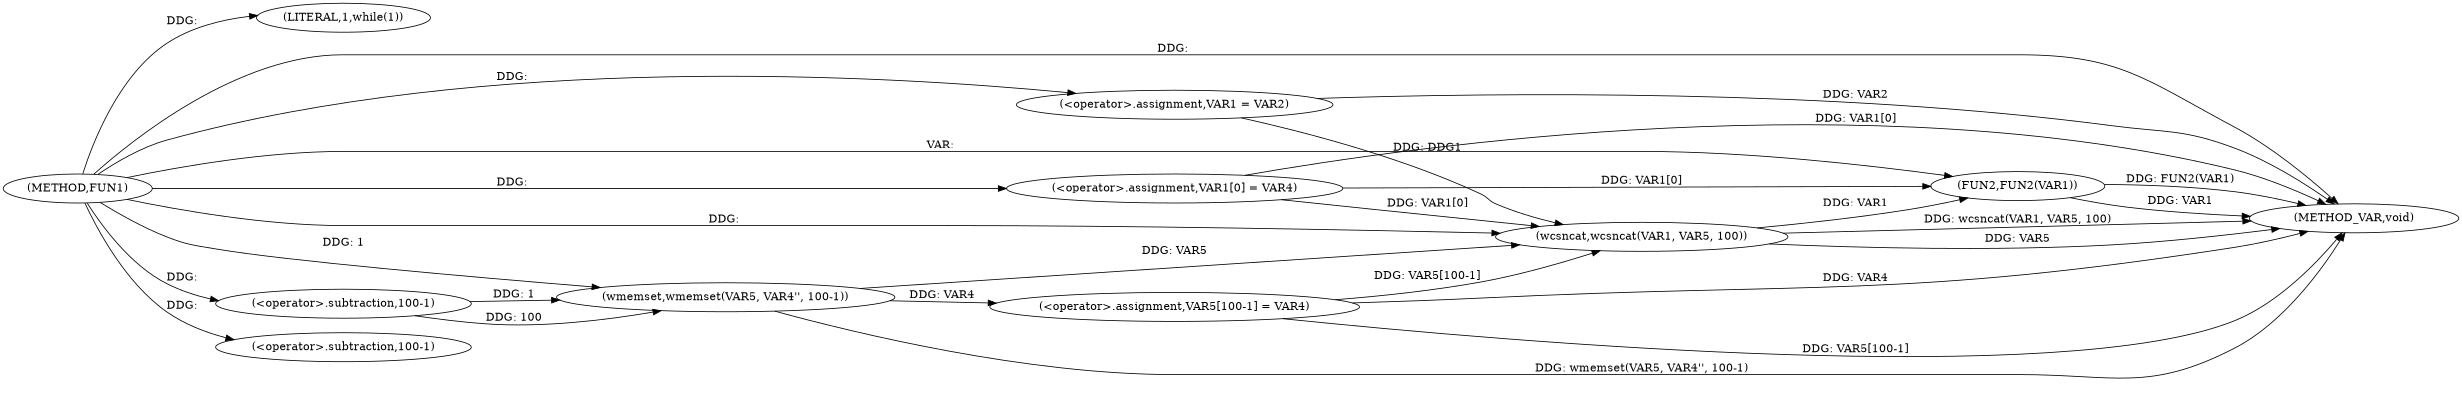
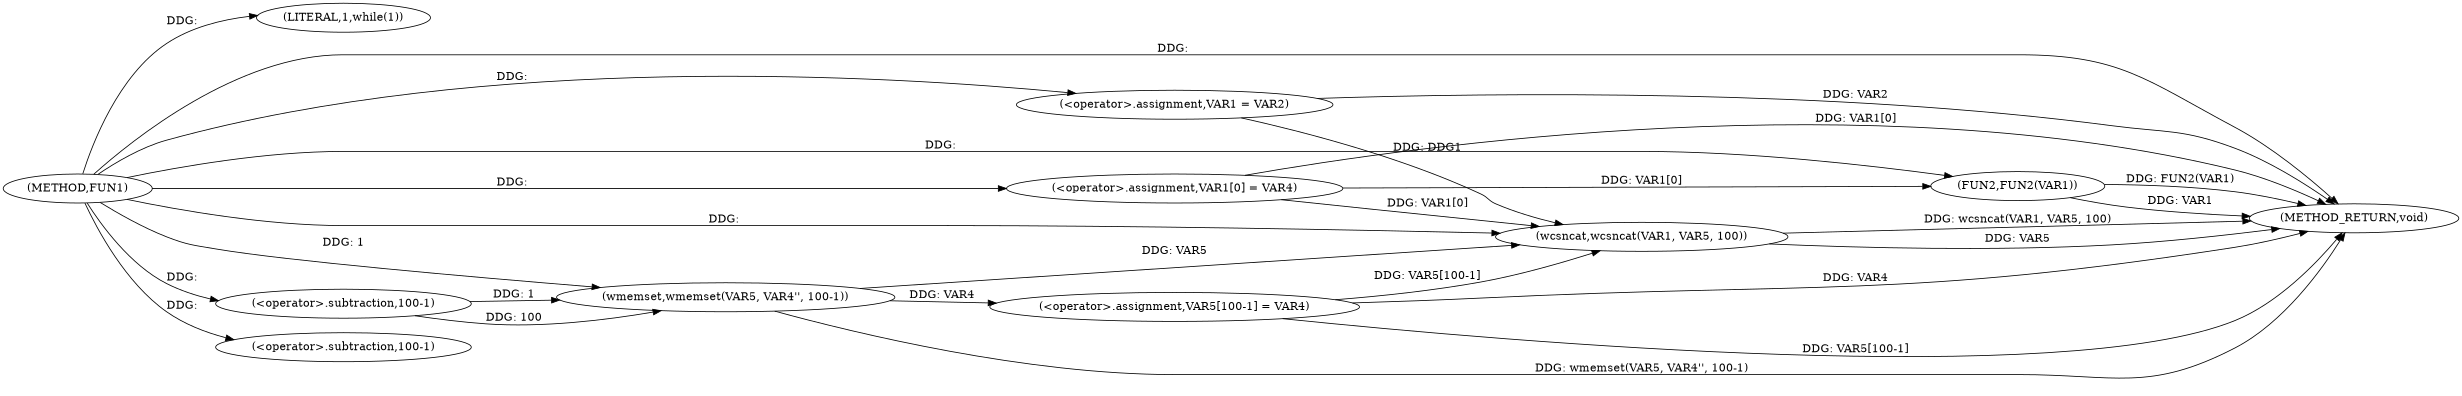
(942, 145) -> (942, 145)
(1859, 217) -> none
(2354, 218) -> (2354, 218)
